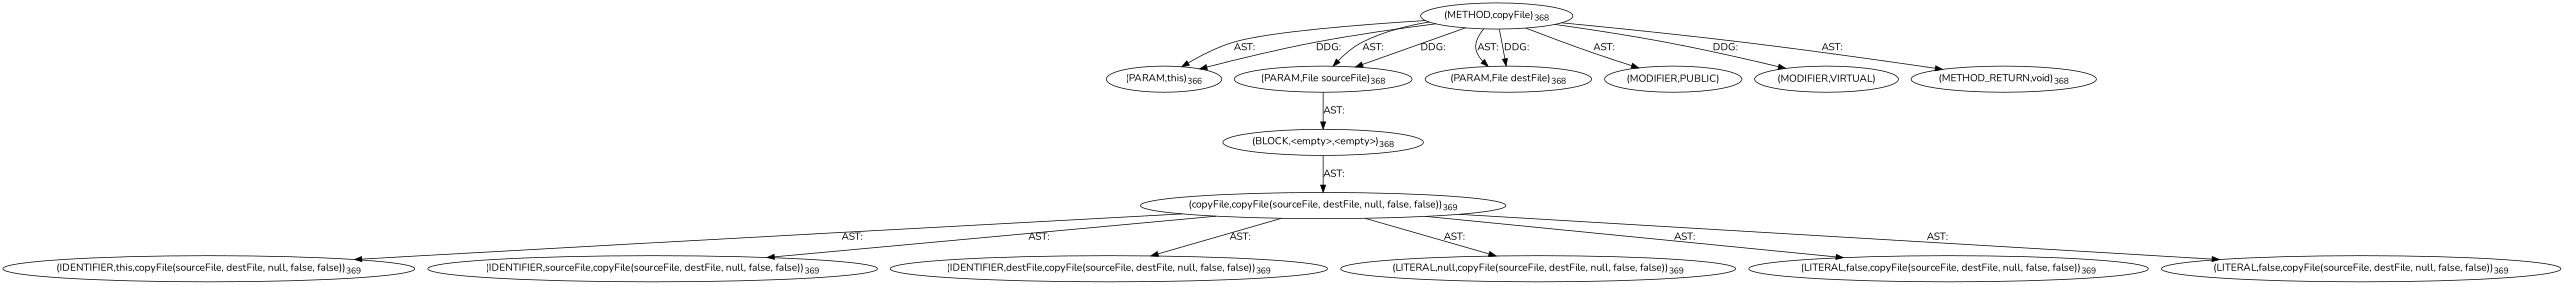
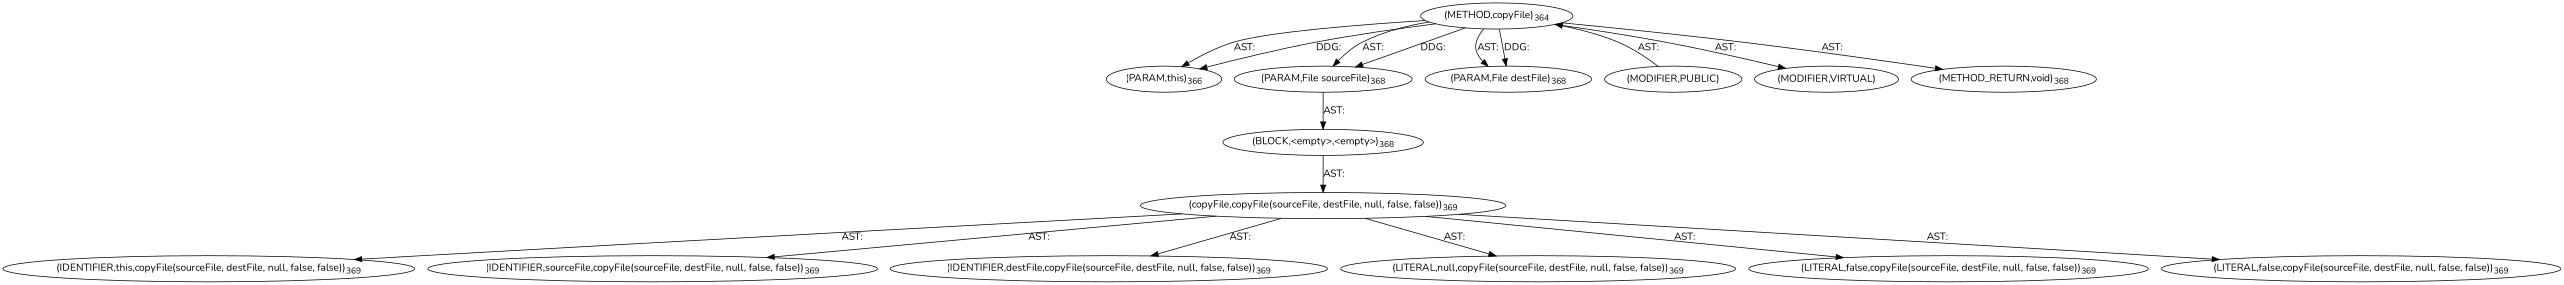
(1542, 15) -> (1542, 15)
(1578, 48) -> (1613, 40)
(1727, 48) -> (1727, 48)
